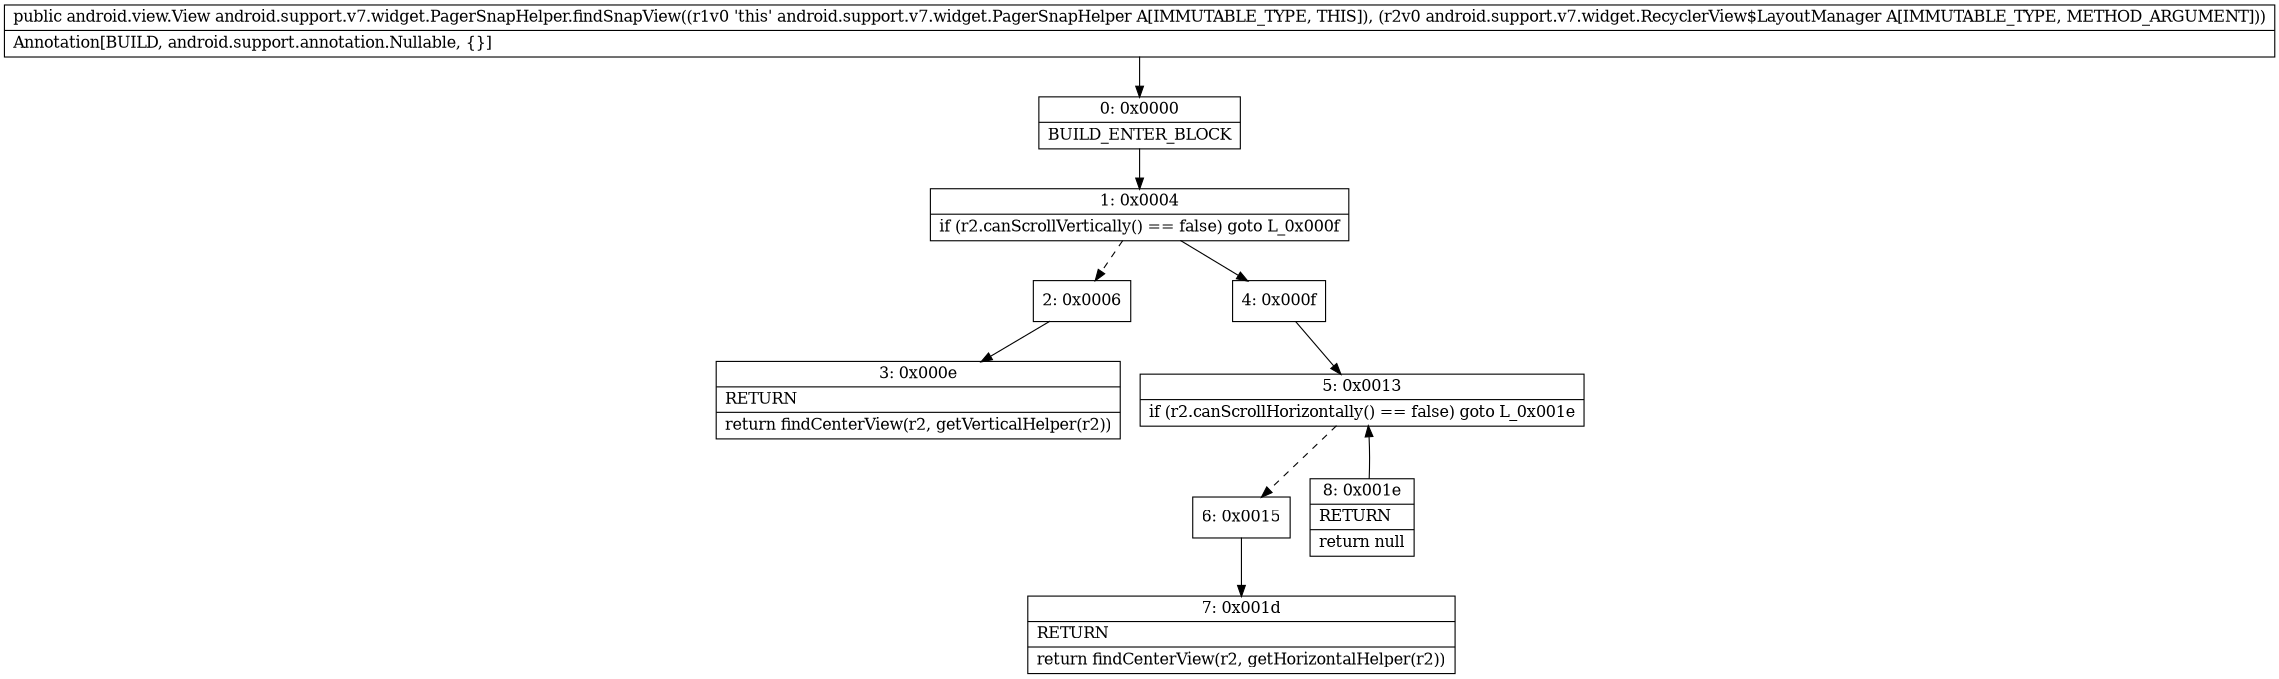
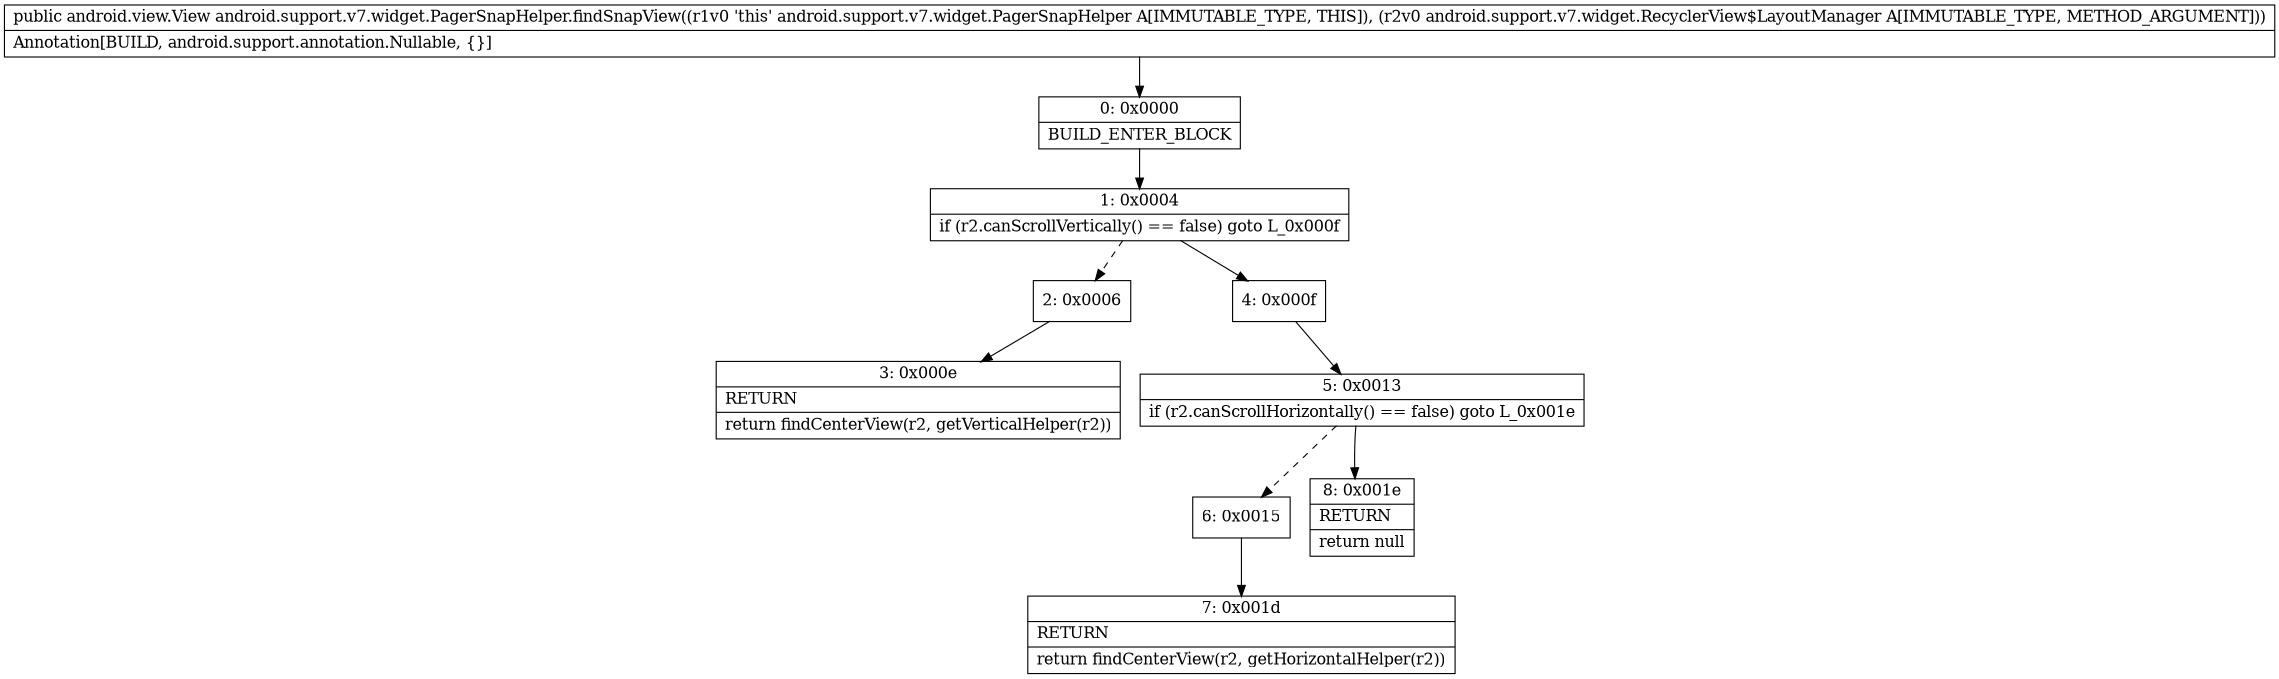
(1370, 458) -> (1355, 447)
